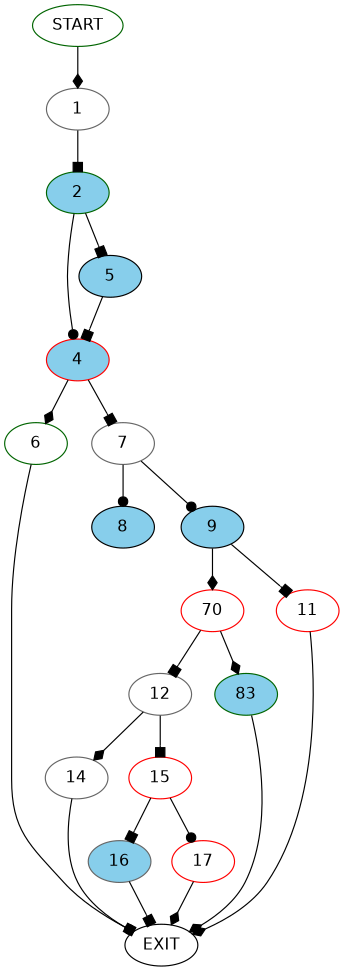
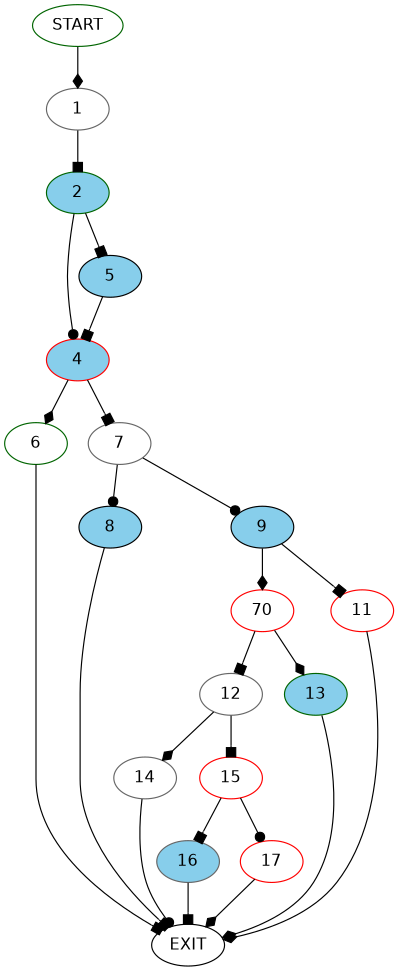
(246, 694) -> (316, 694)
none -> (80, 745)
